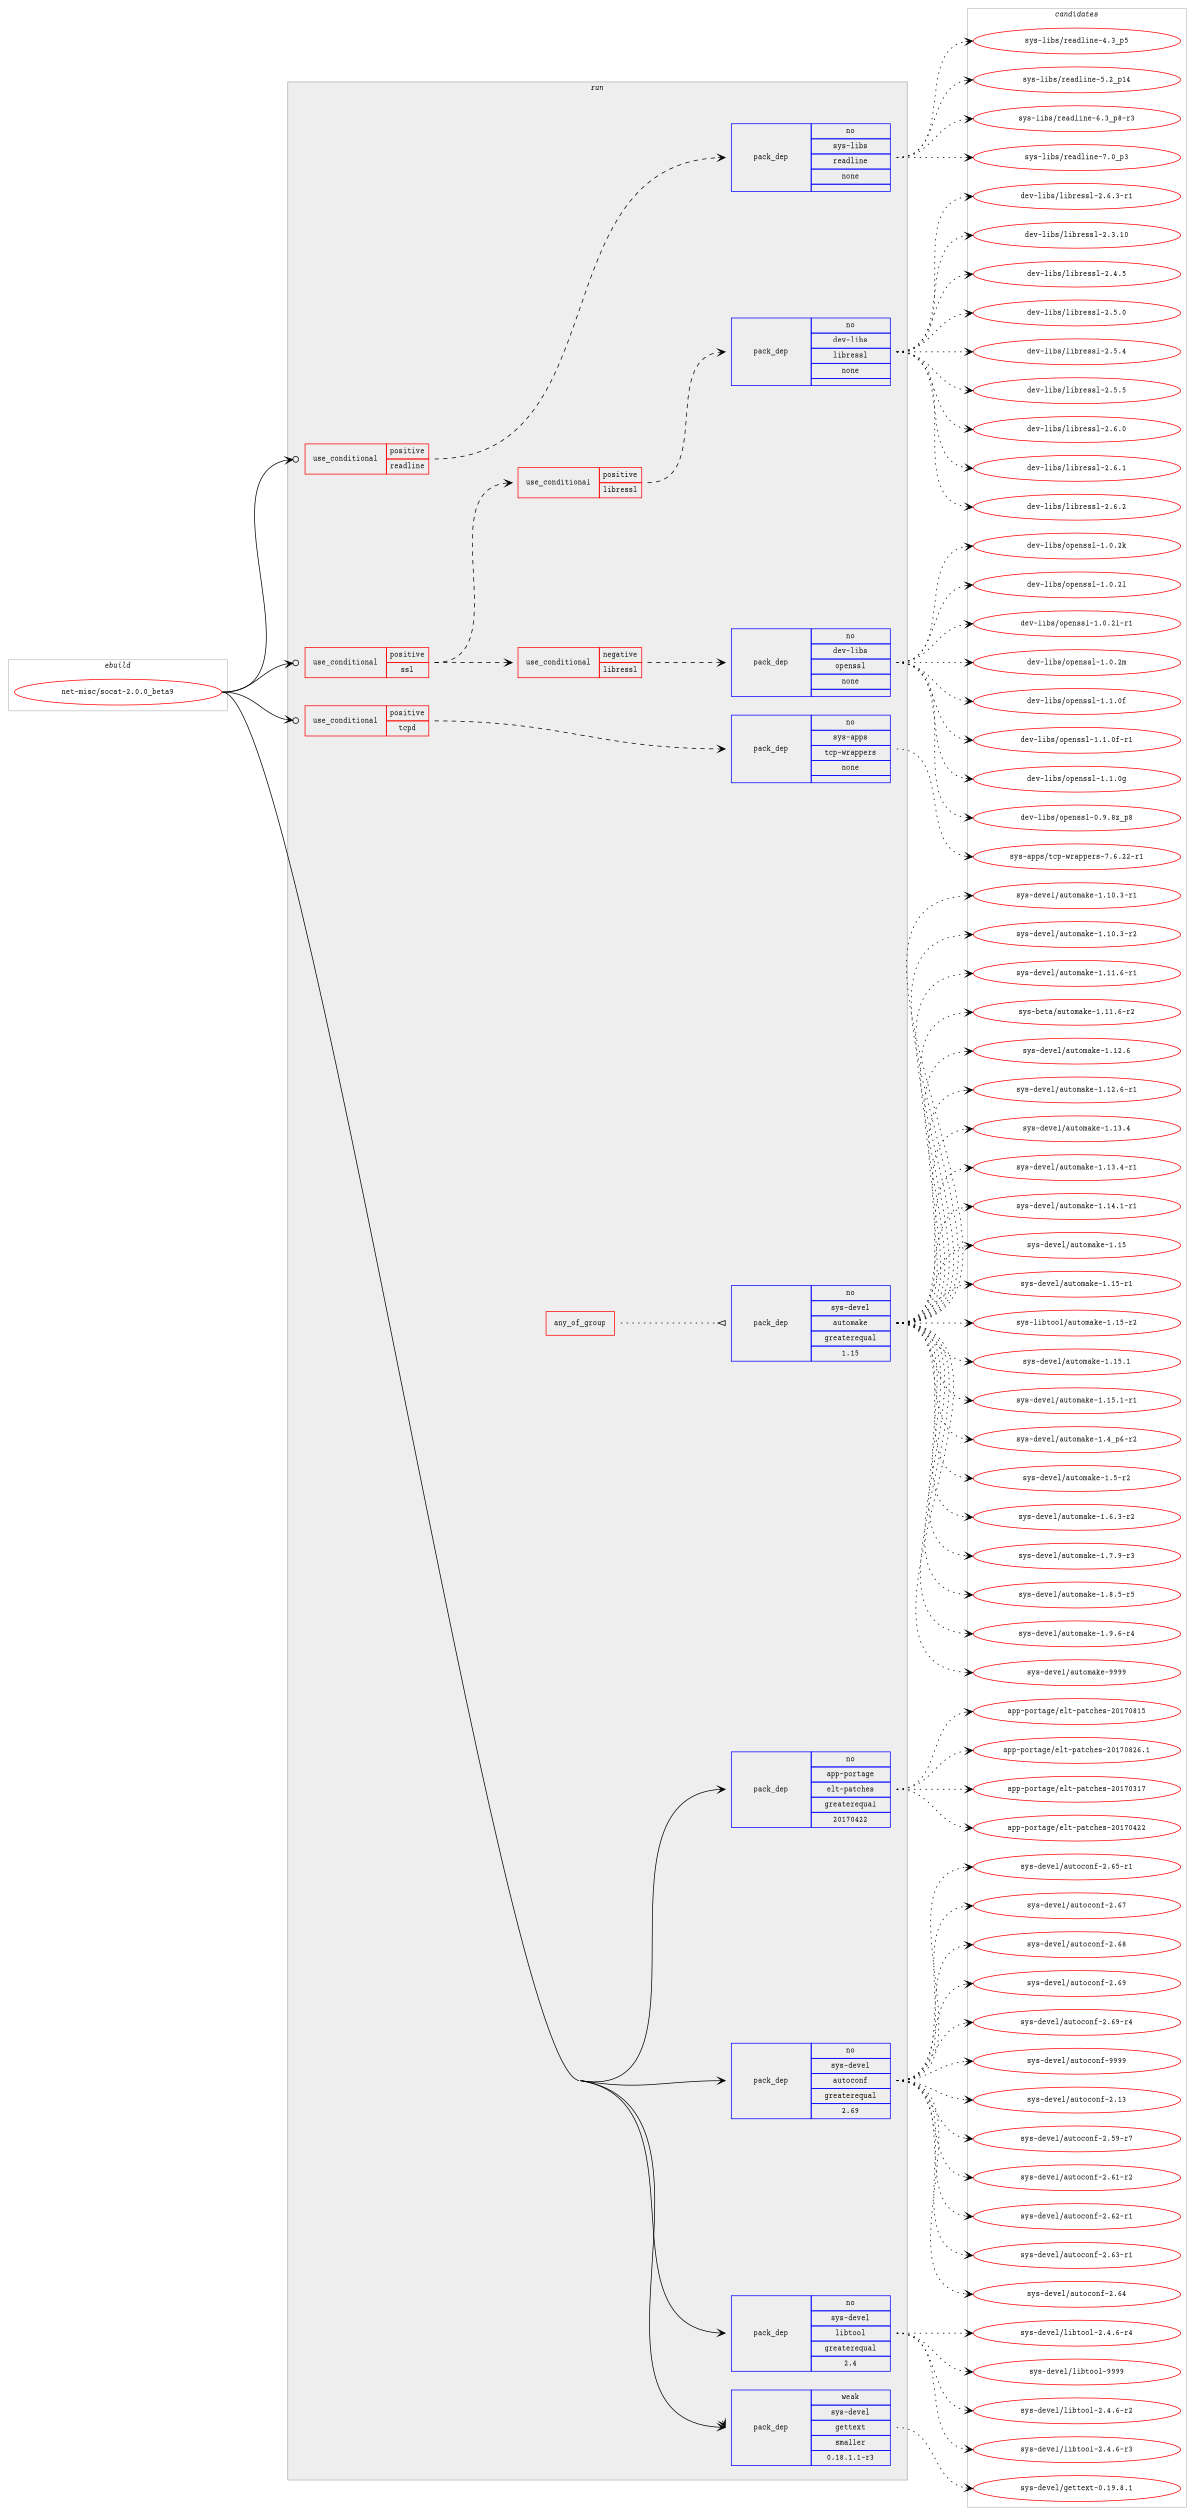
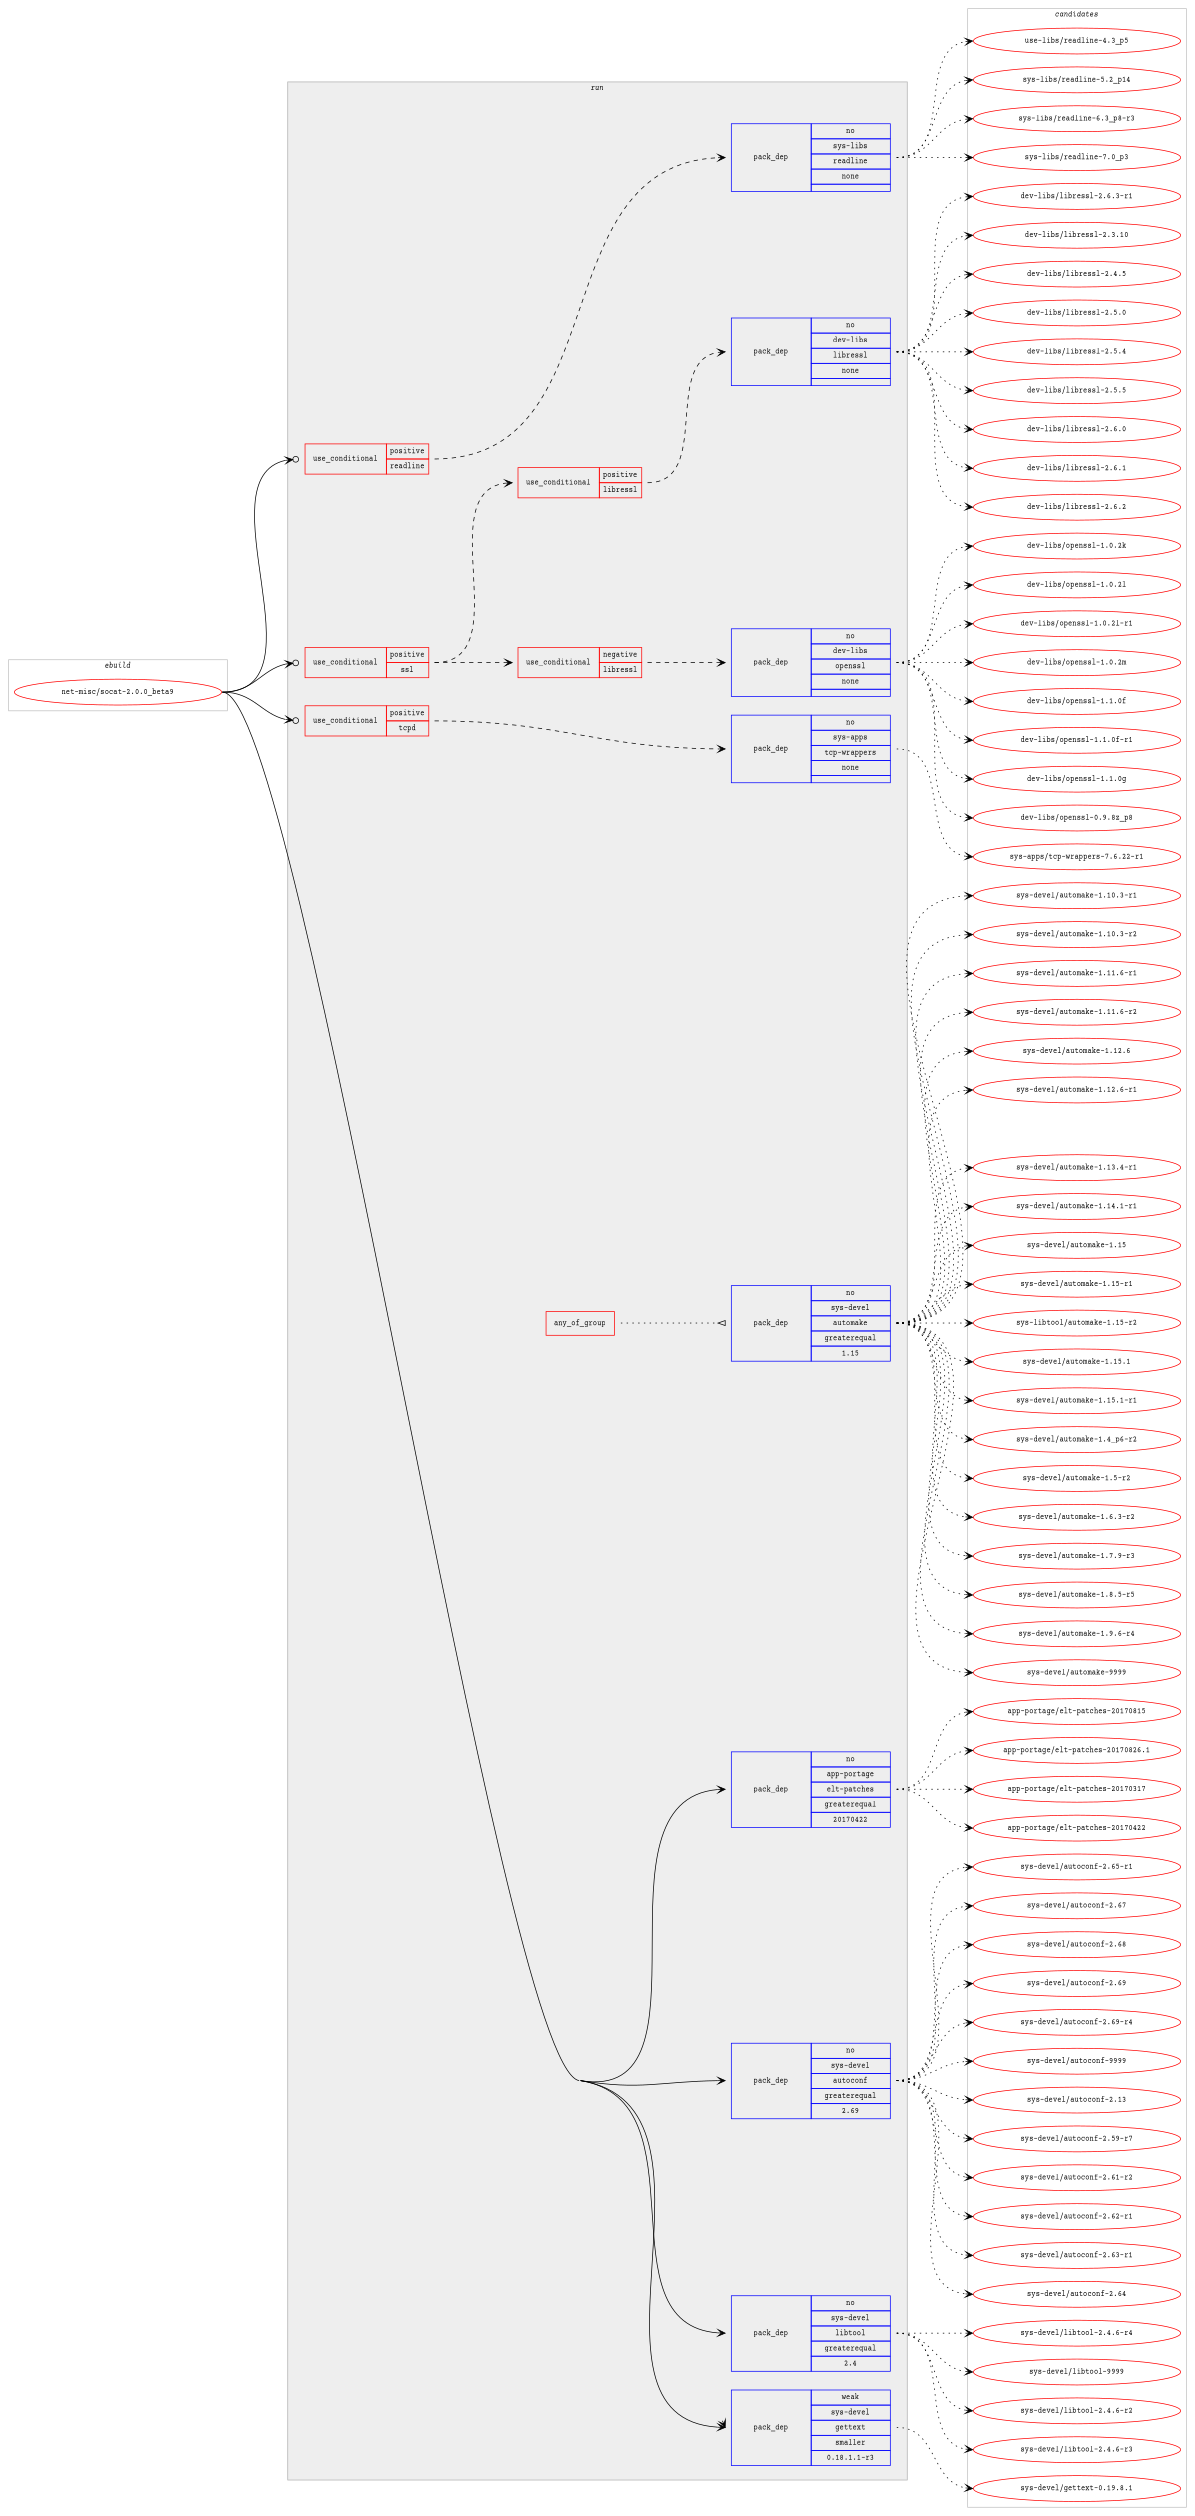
(1077, 41) -> (1077, 41)
(1077, 1012) -> (1077, 1012)
(1077, 1129) -> none
